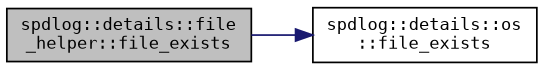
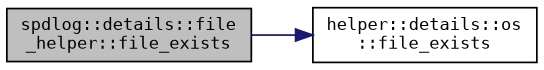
(425, 35) -> (425, 35)
